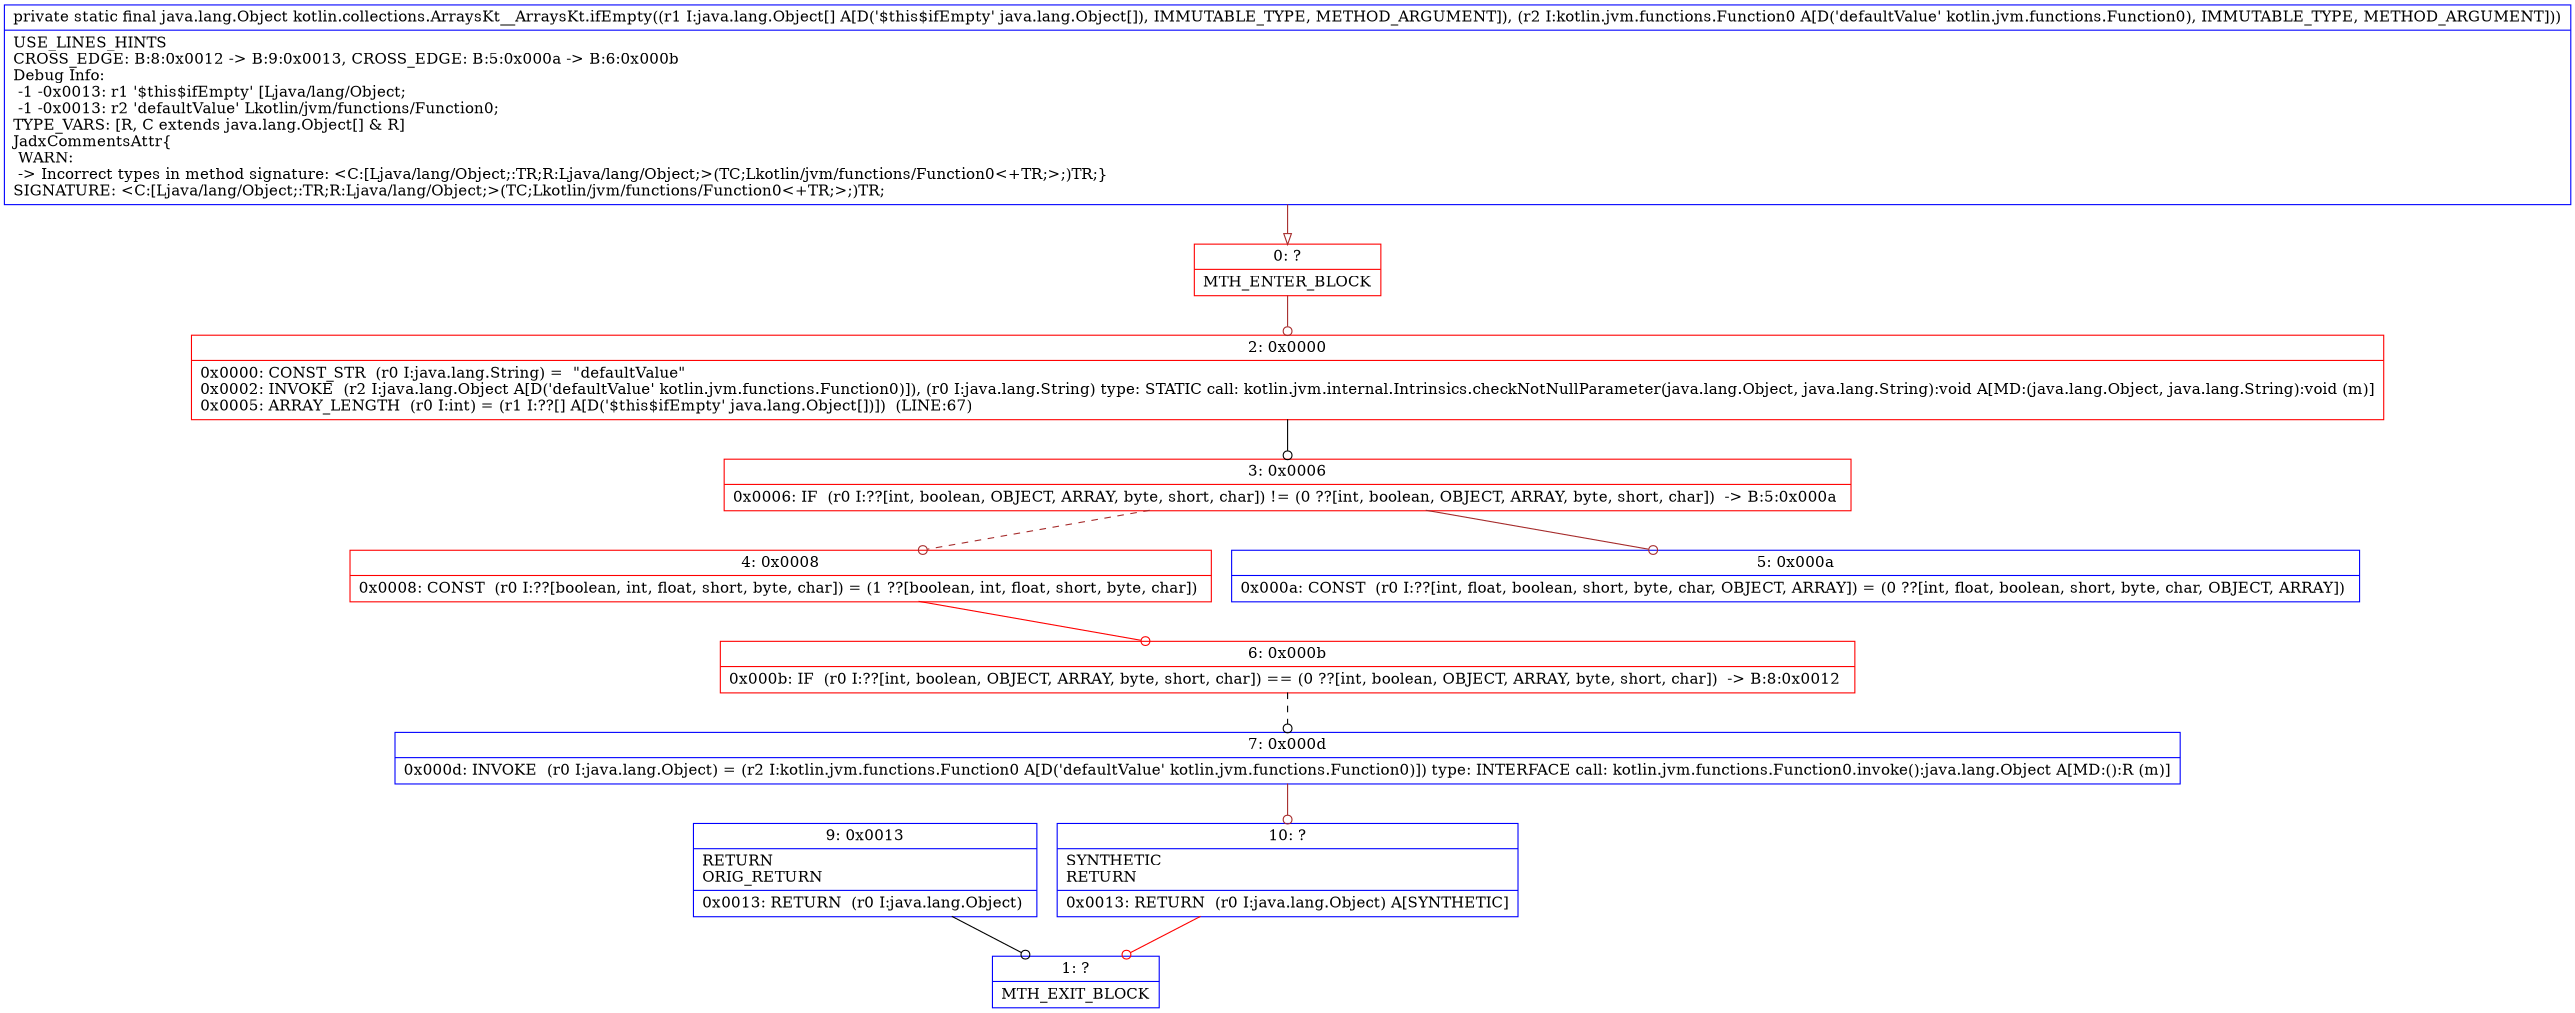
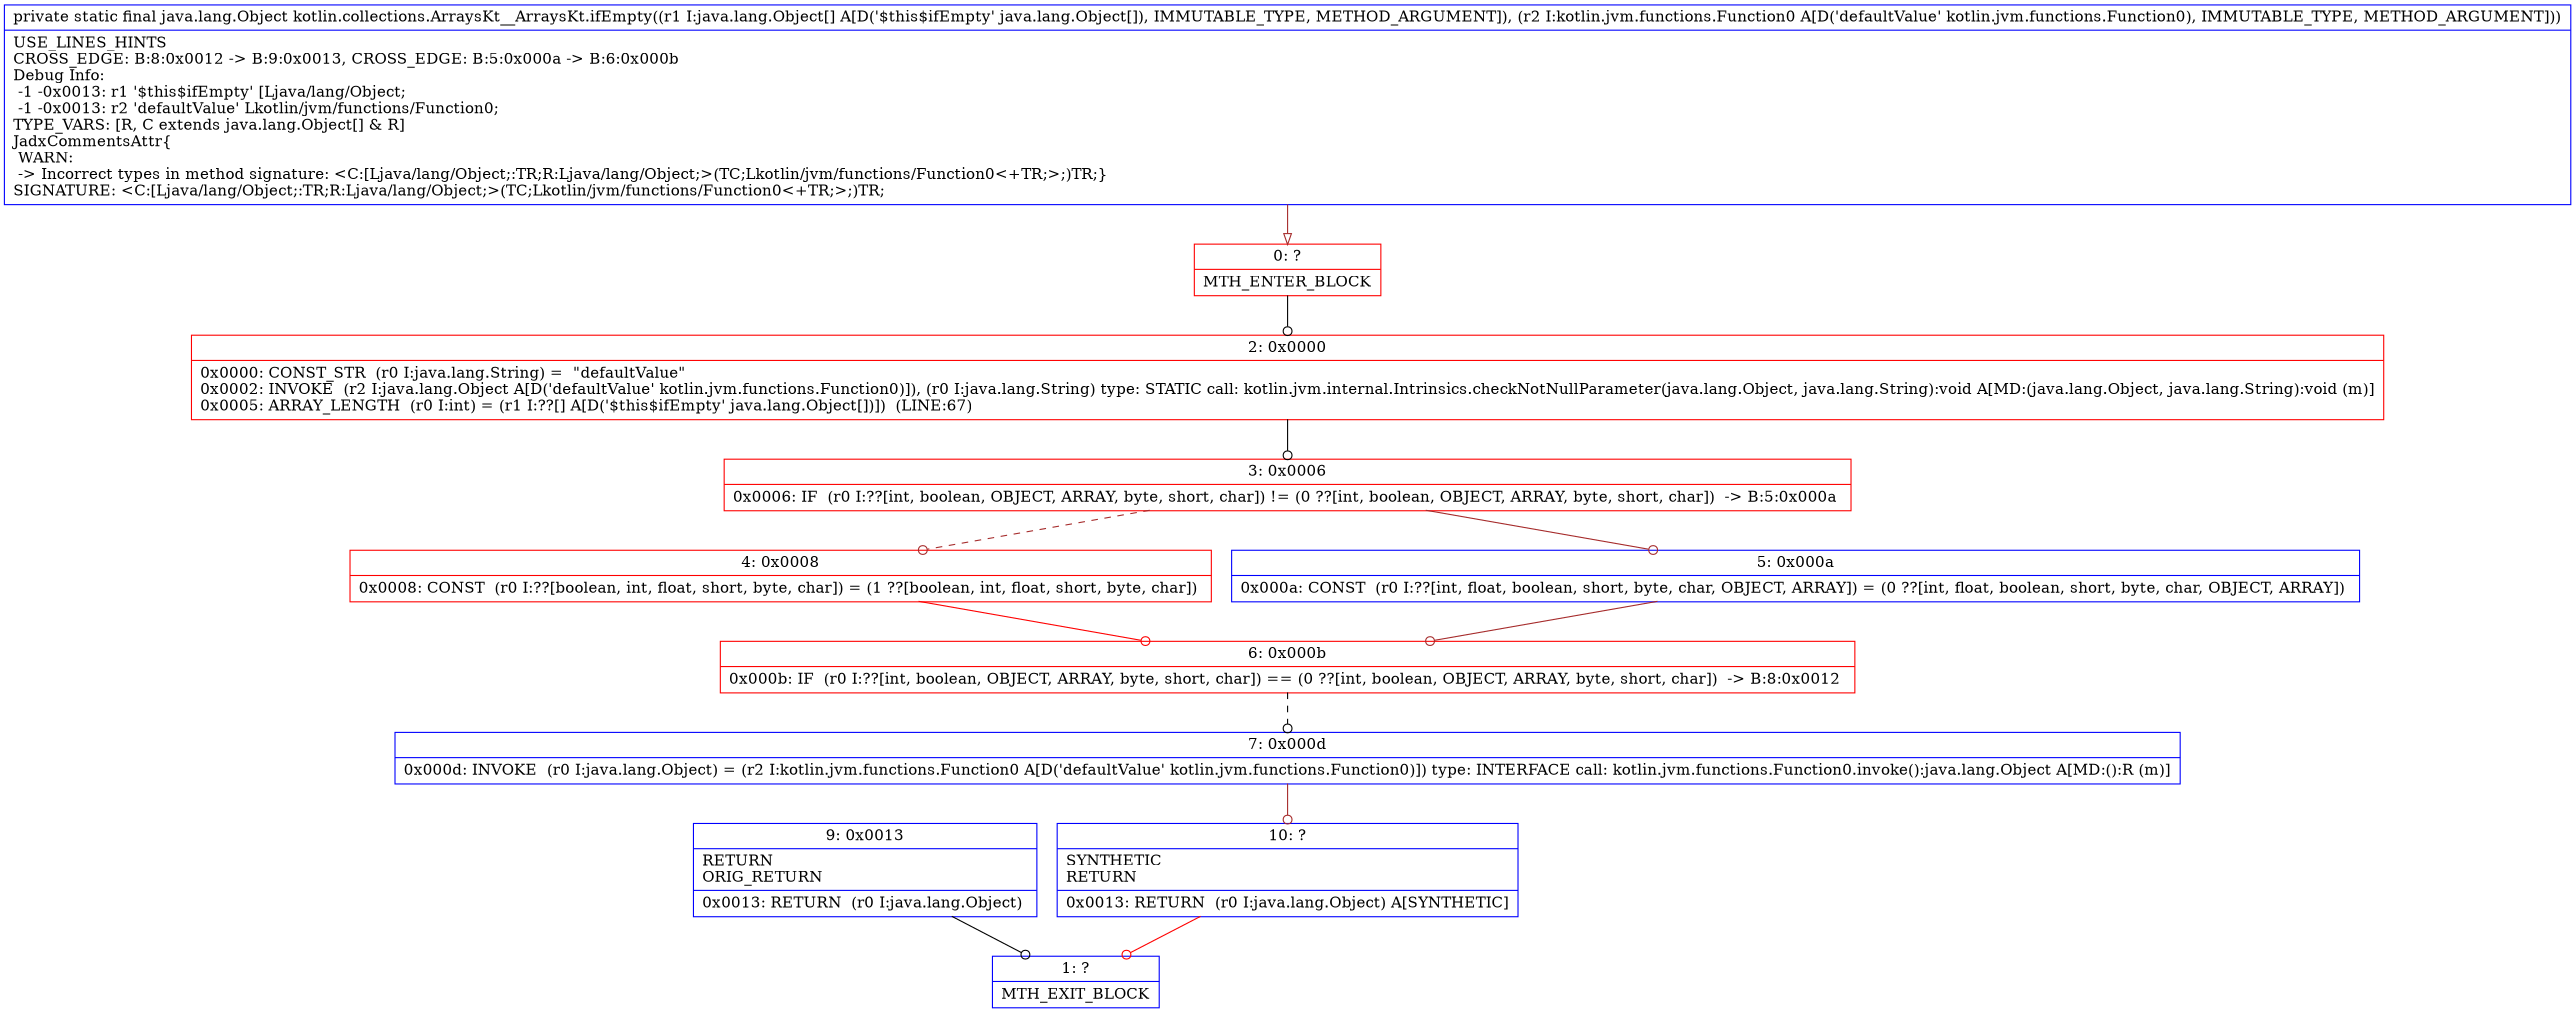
(1288, 311) -> (1288, 311)
none -> (1546, 621)
